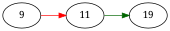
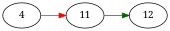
(22, 15) -> (22, 15)
(148, 15) -> (148, 15)
